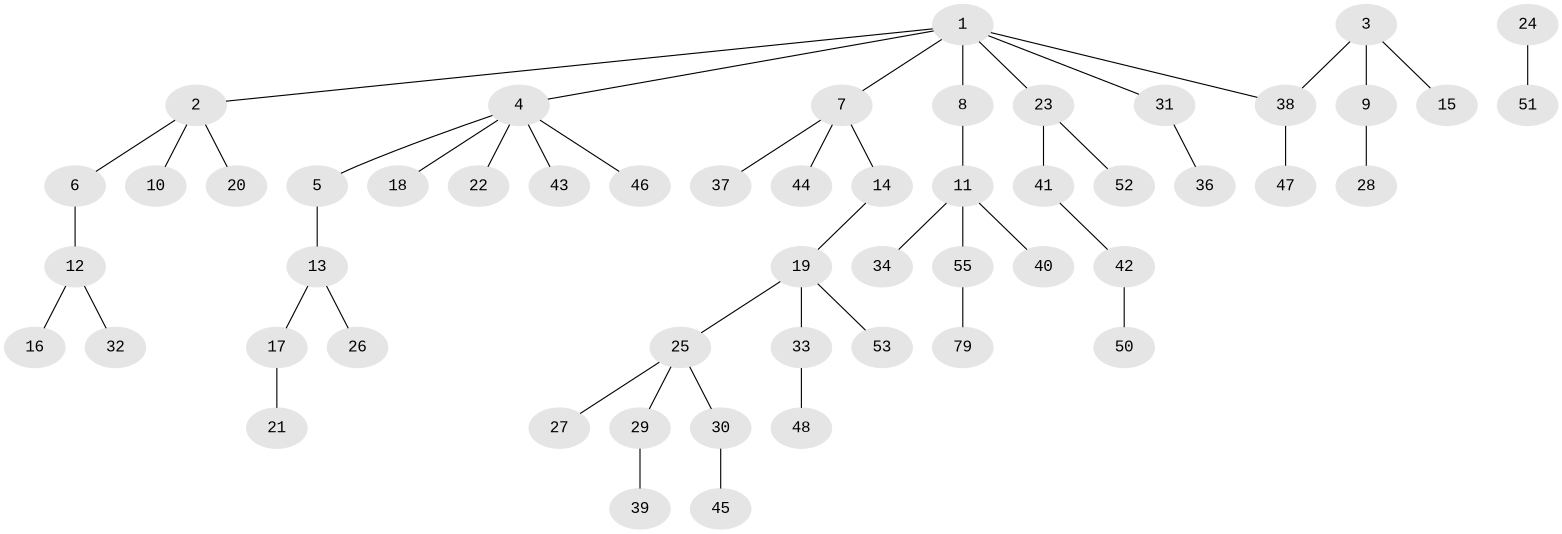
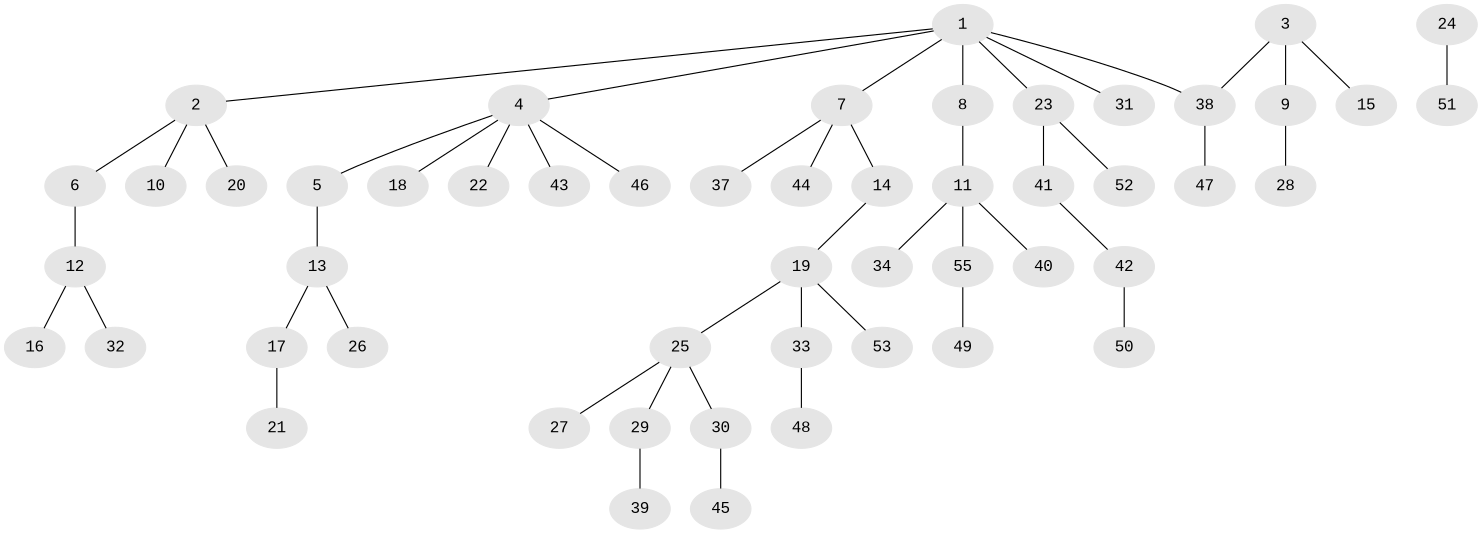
(1205, 186) -> none
(963, 347) -> (963, 347)
